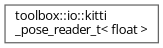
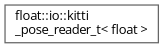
(82, 24) -> (82, 24)
